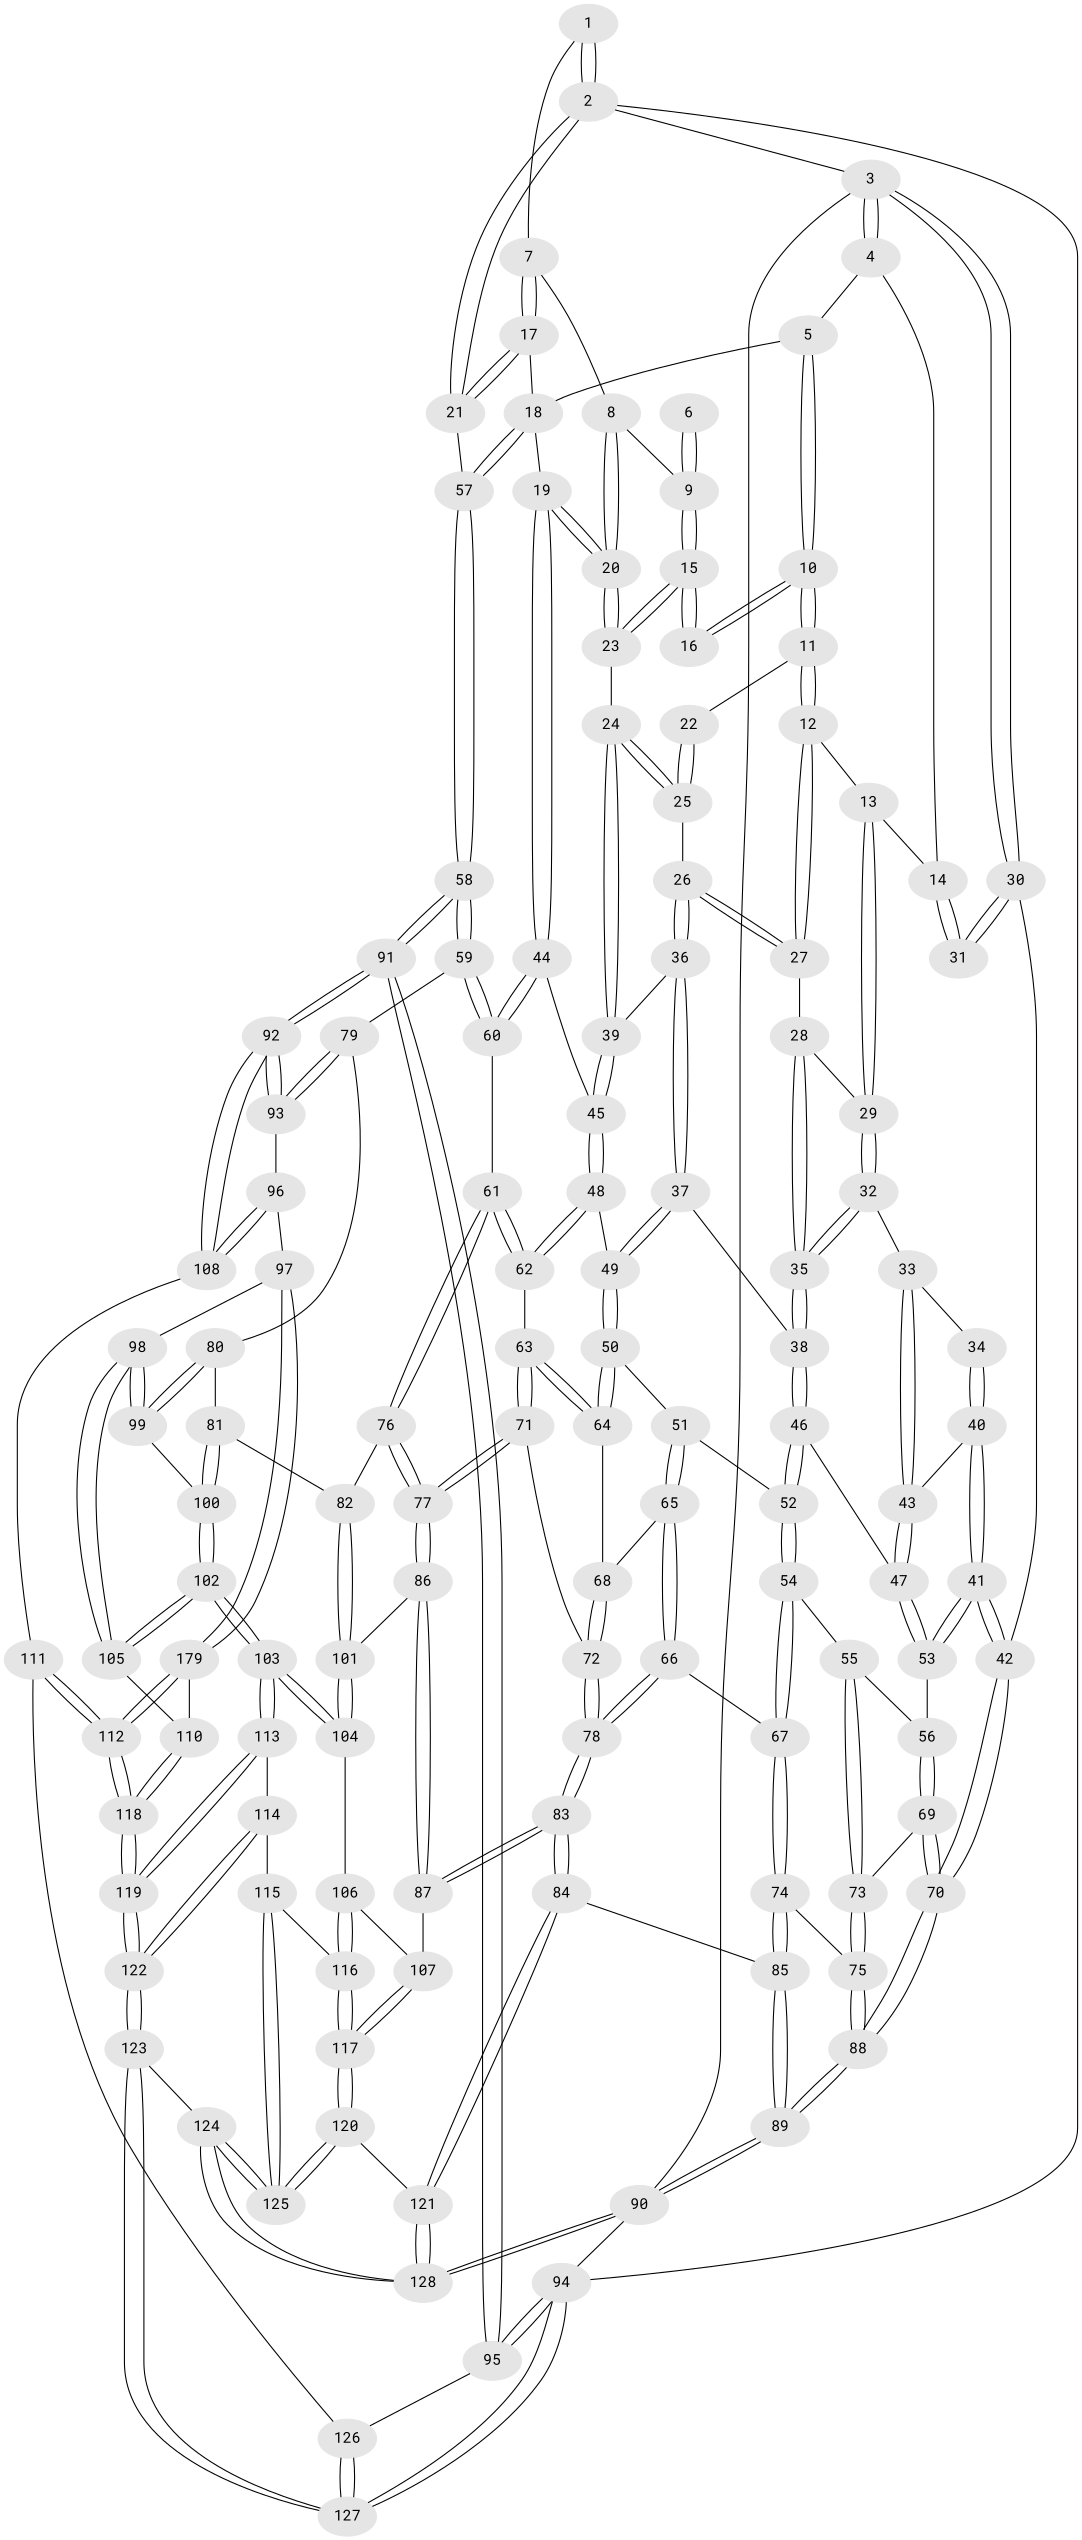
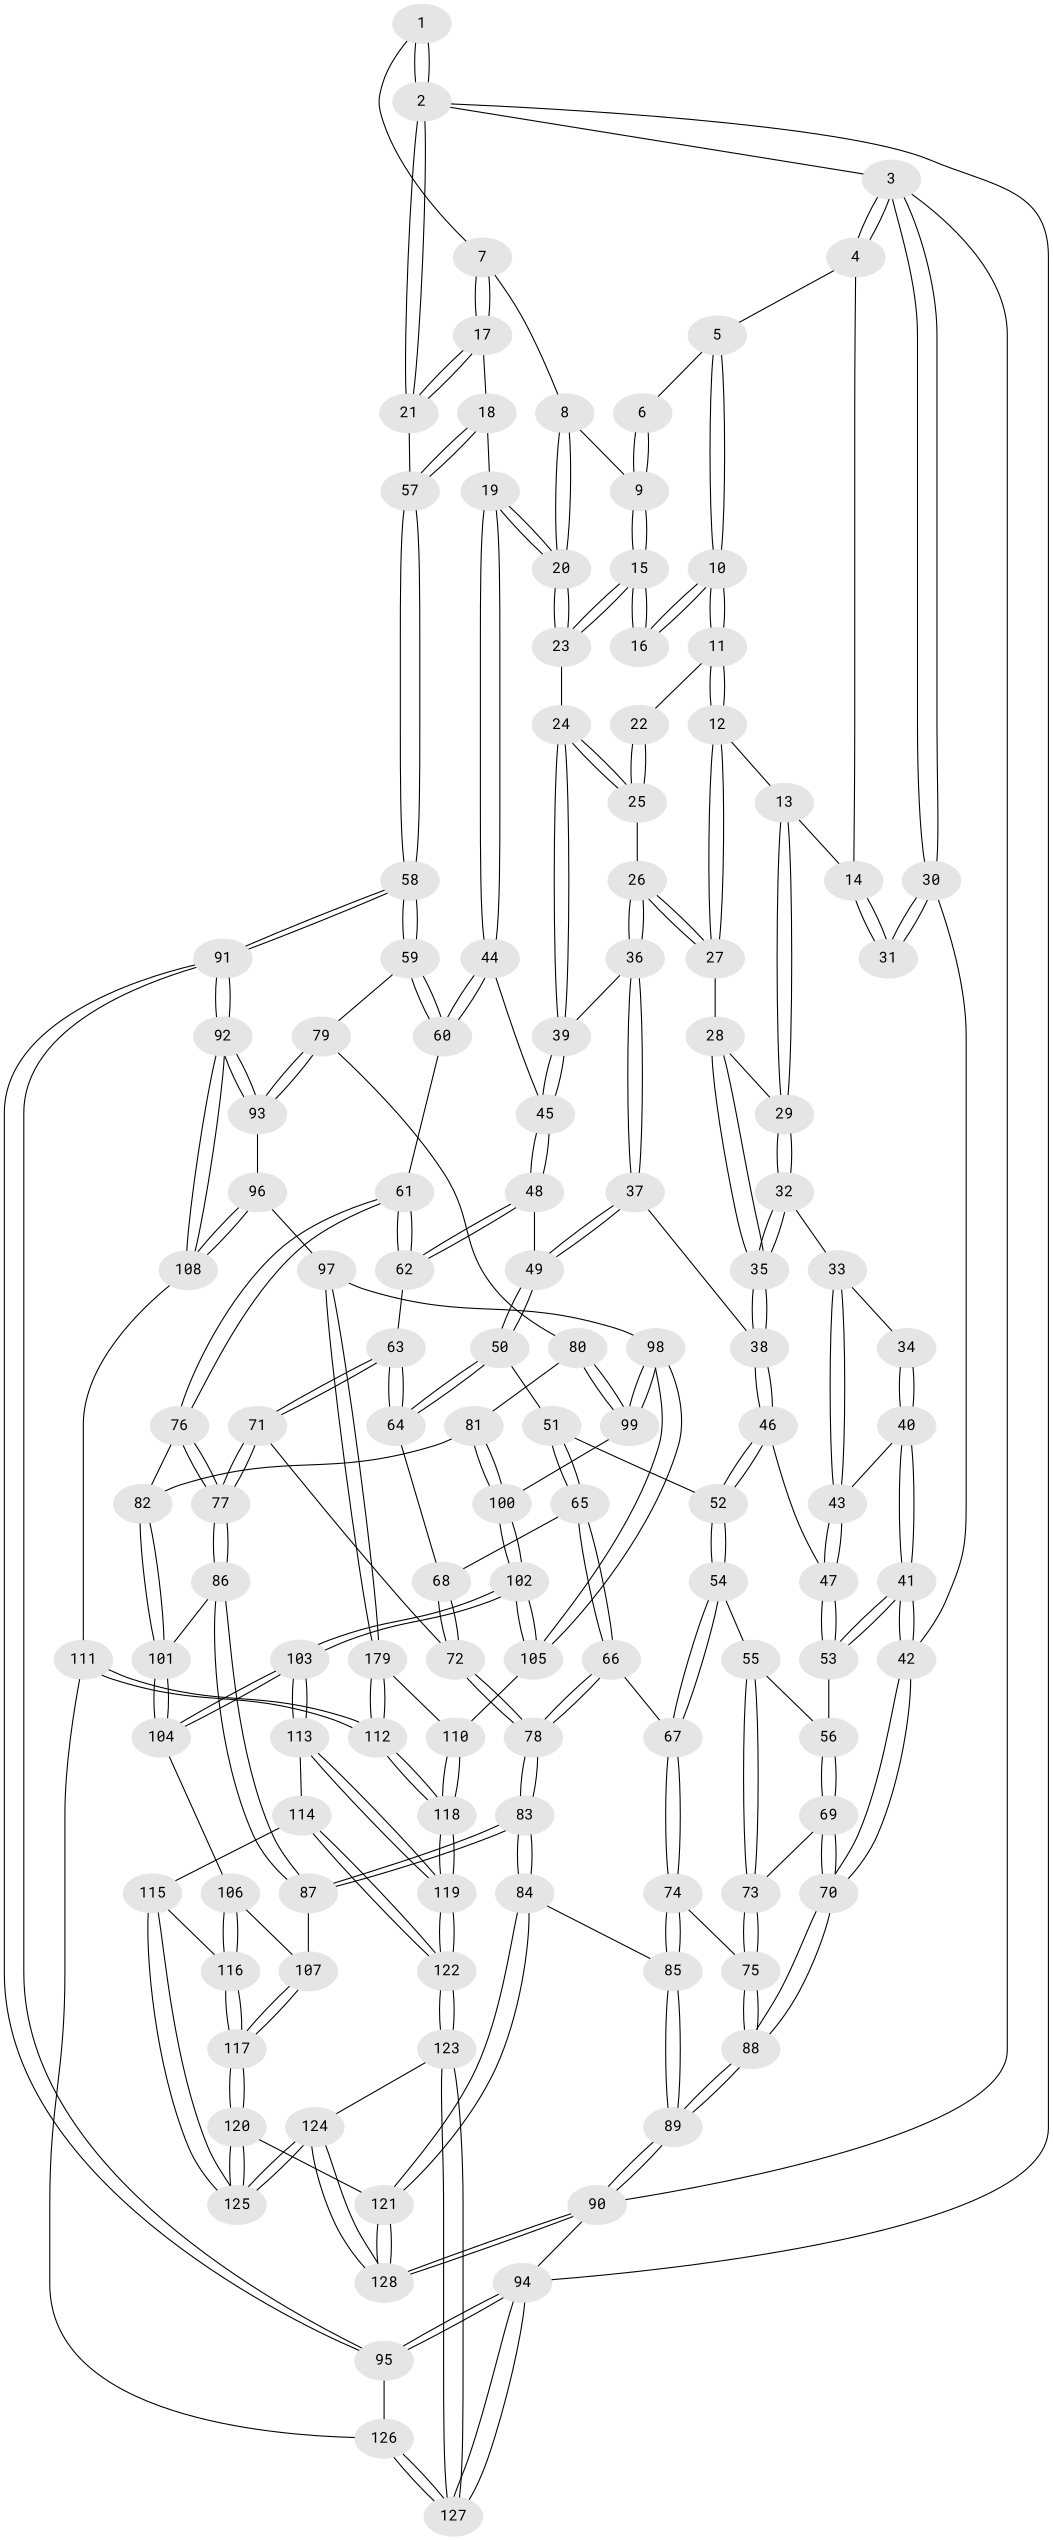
(667, 366) -> (680, 374)
